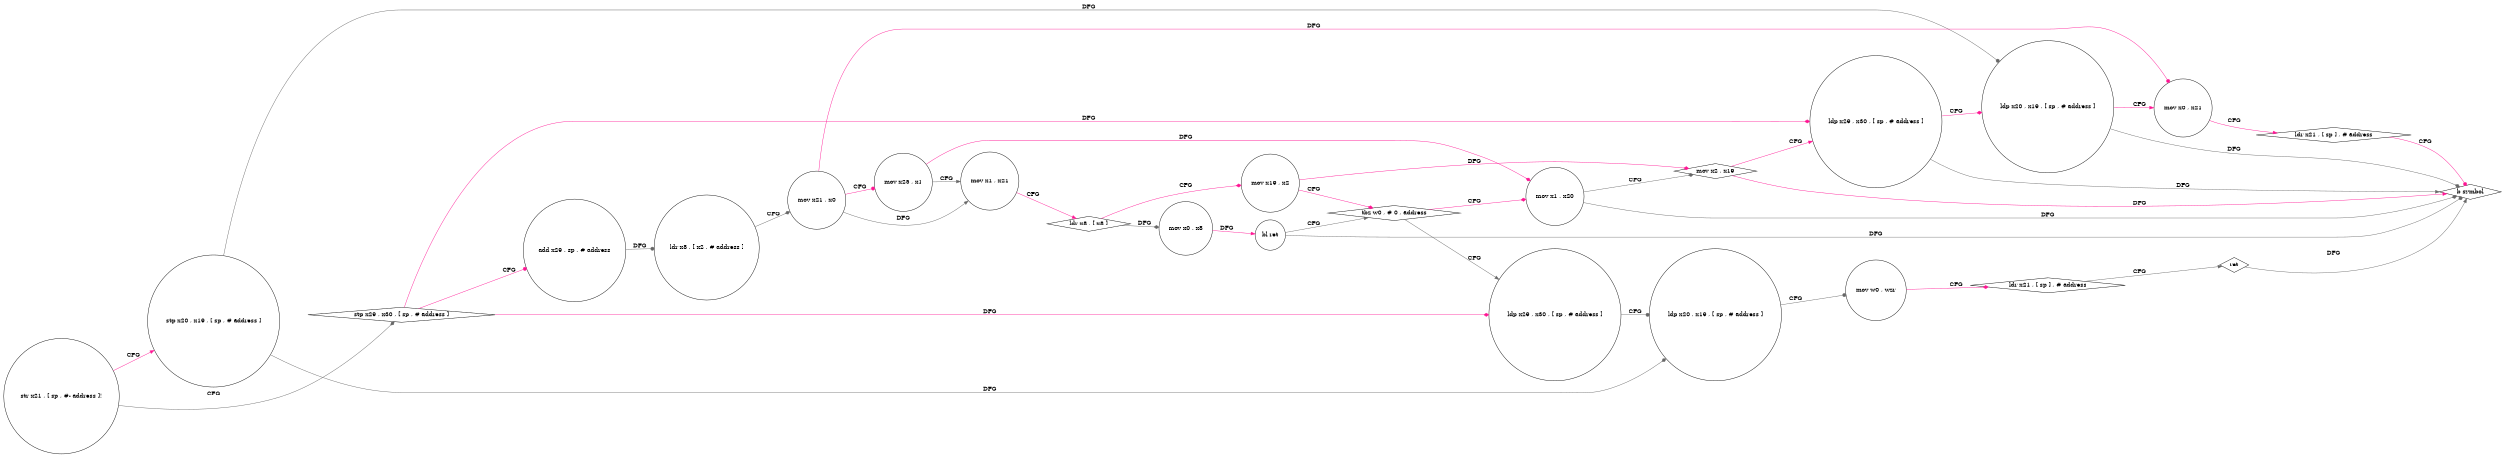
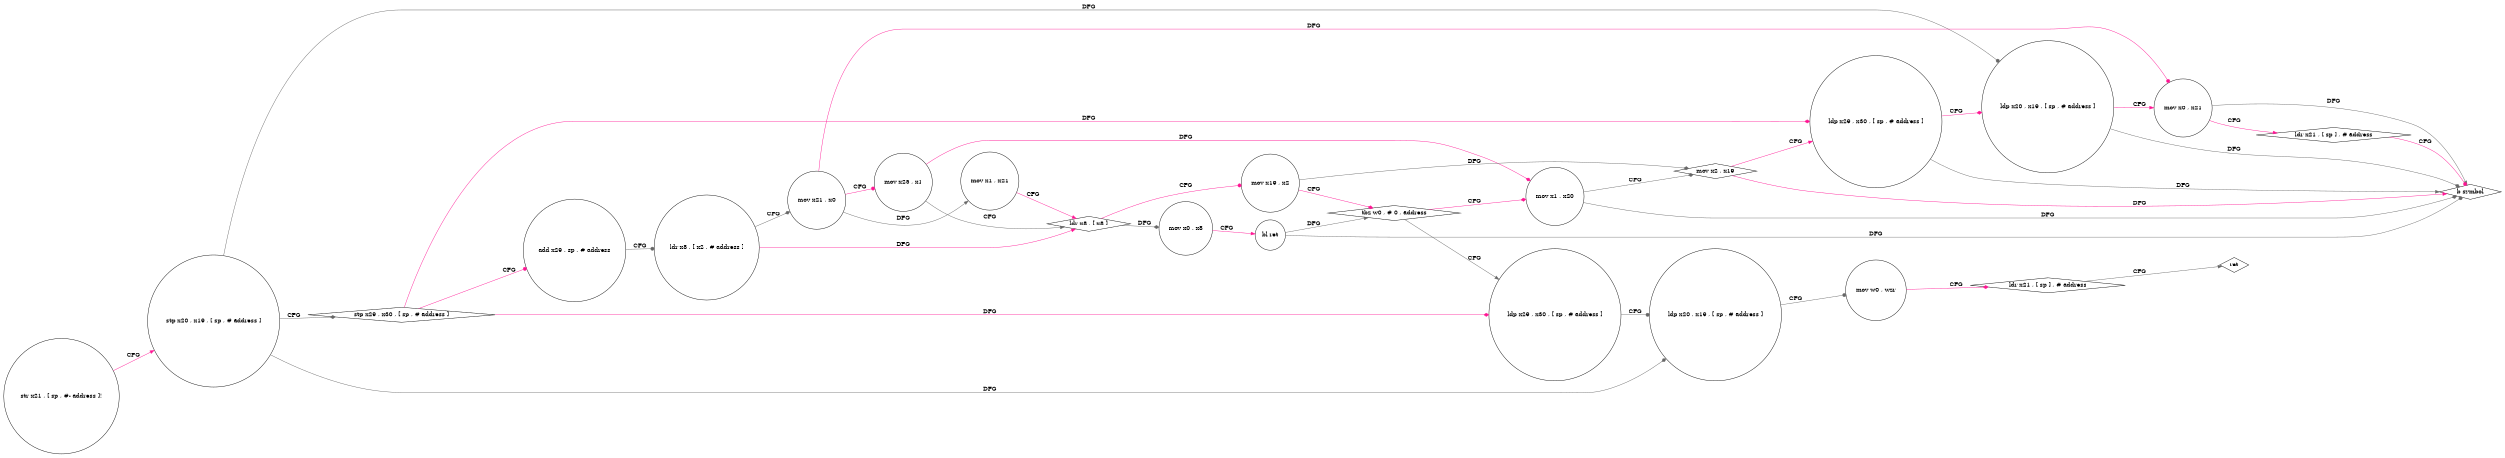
(1491, 164) -> (1491, 164)
(944, 182) -> (990, 226)
(1168, 196) -> (1168, 196)
(1314, 224) -> (1314, 224)
(1227, 228) -> (1227, 228)
(640, 246) -> (640, 246)
none -> (917, 248)
(2367, 268) -> (2353, 110)
(266, 401) -> (305, 318)
